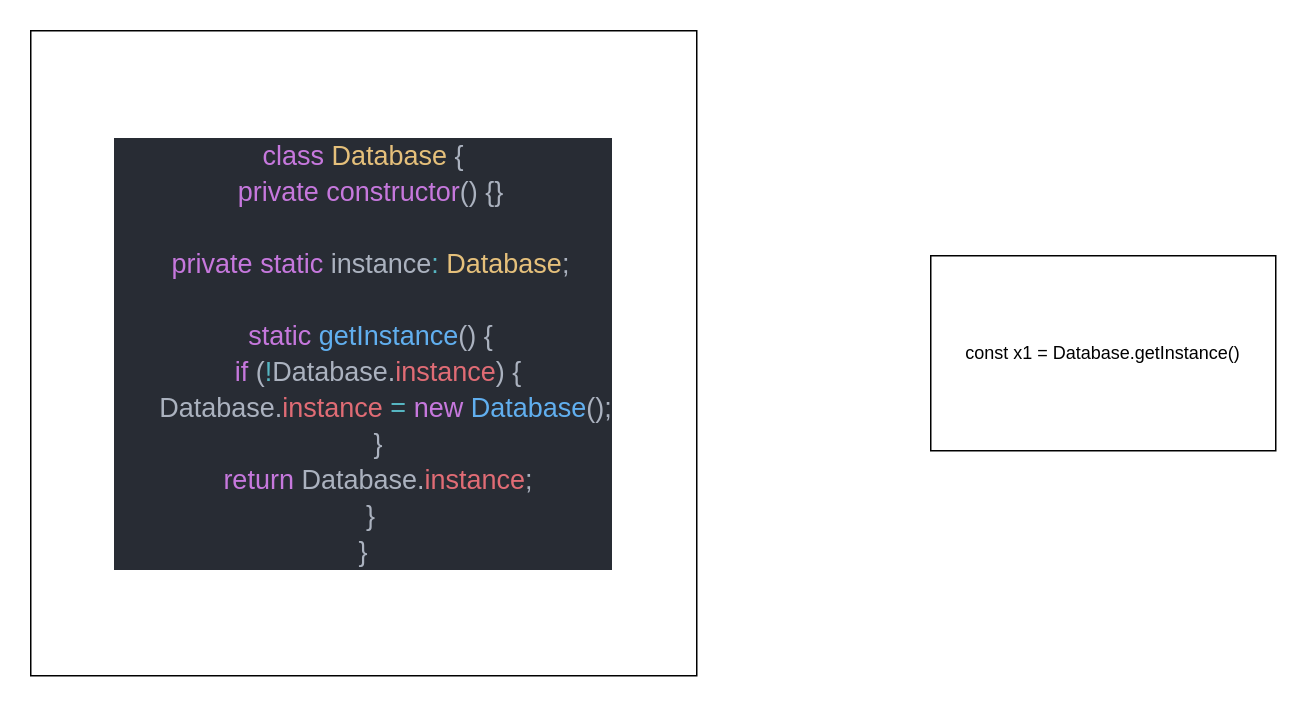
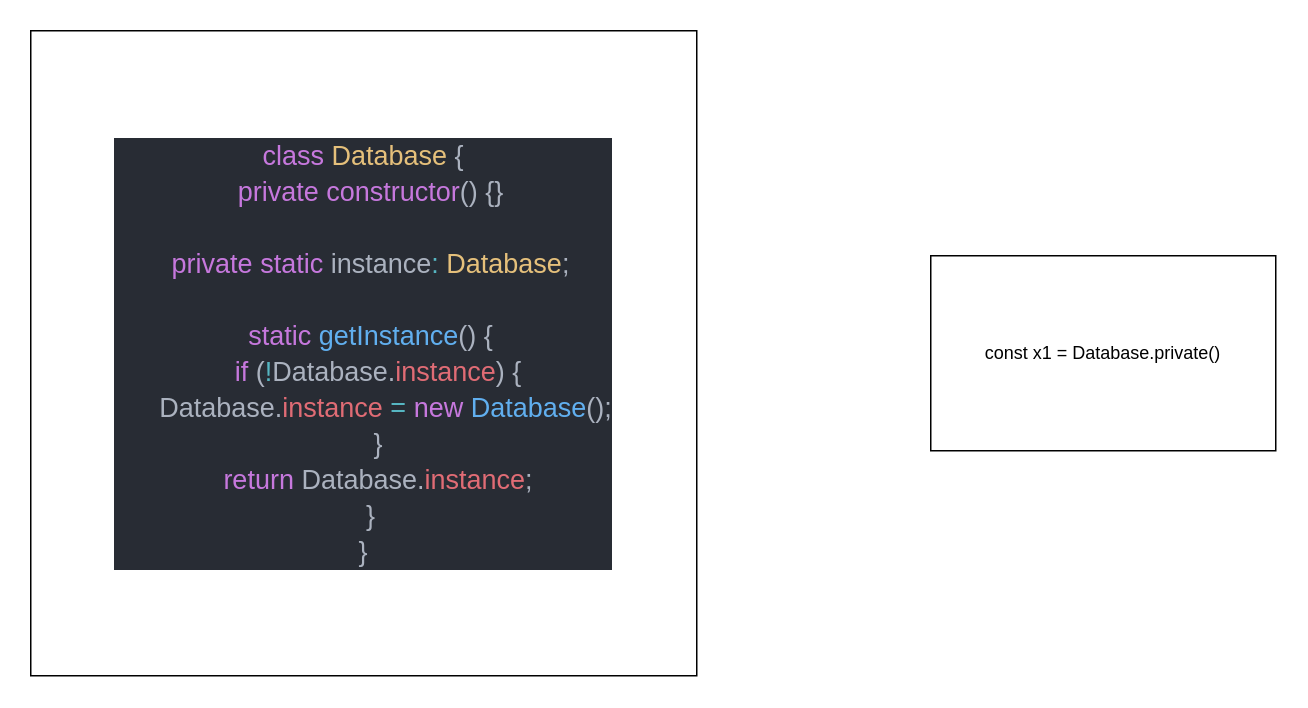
(1103, 353) -> (1103, 353)
